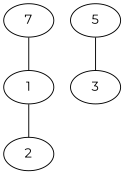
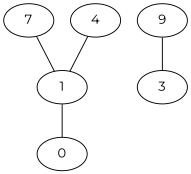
(96, 20) -> (162, 20)
none -> (96, 20)
(29, 154) -> (62, 154)
